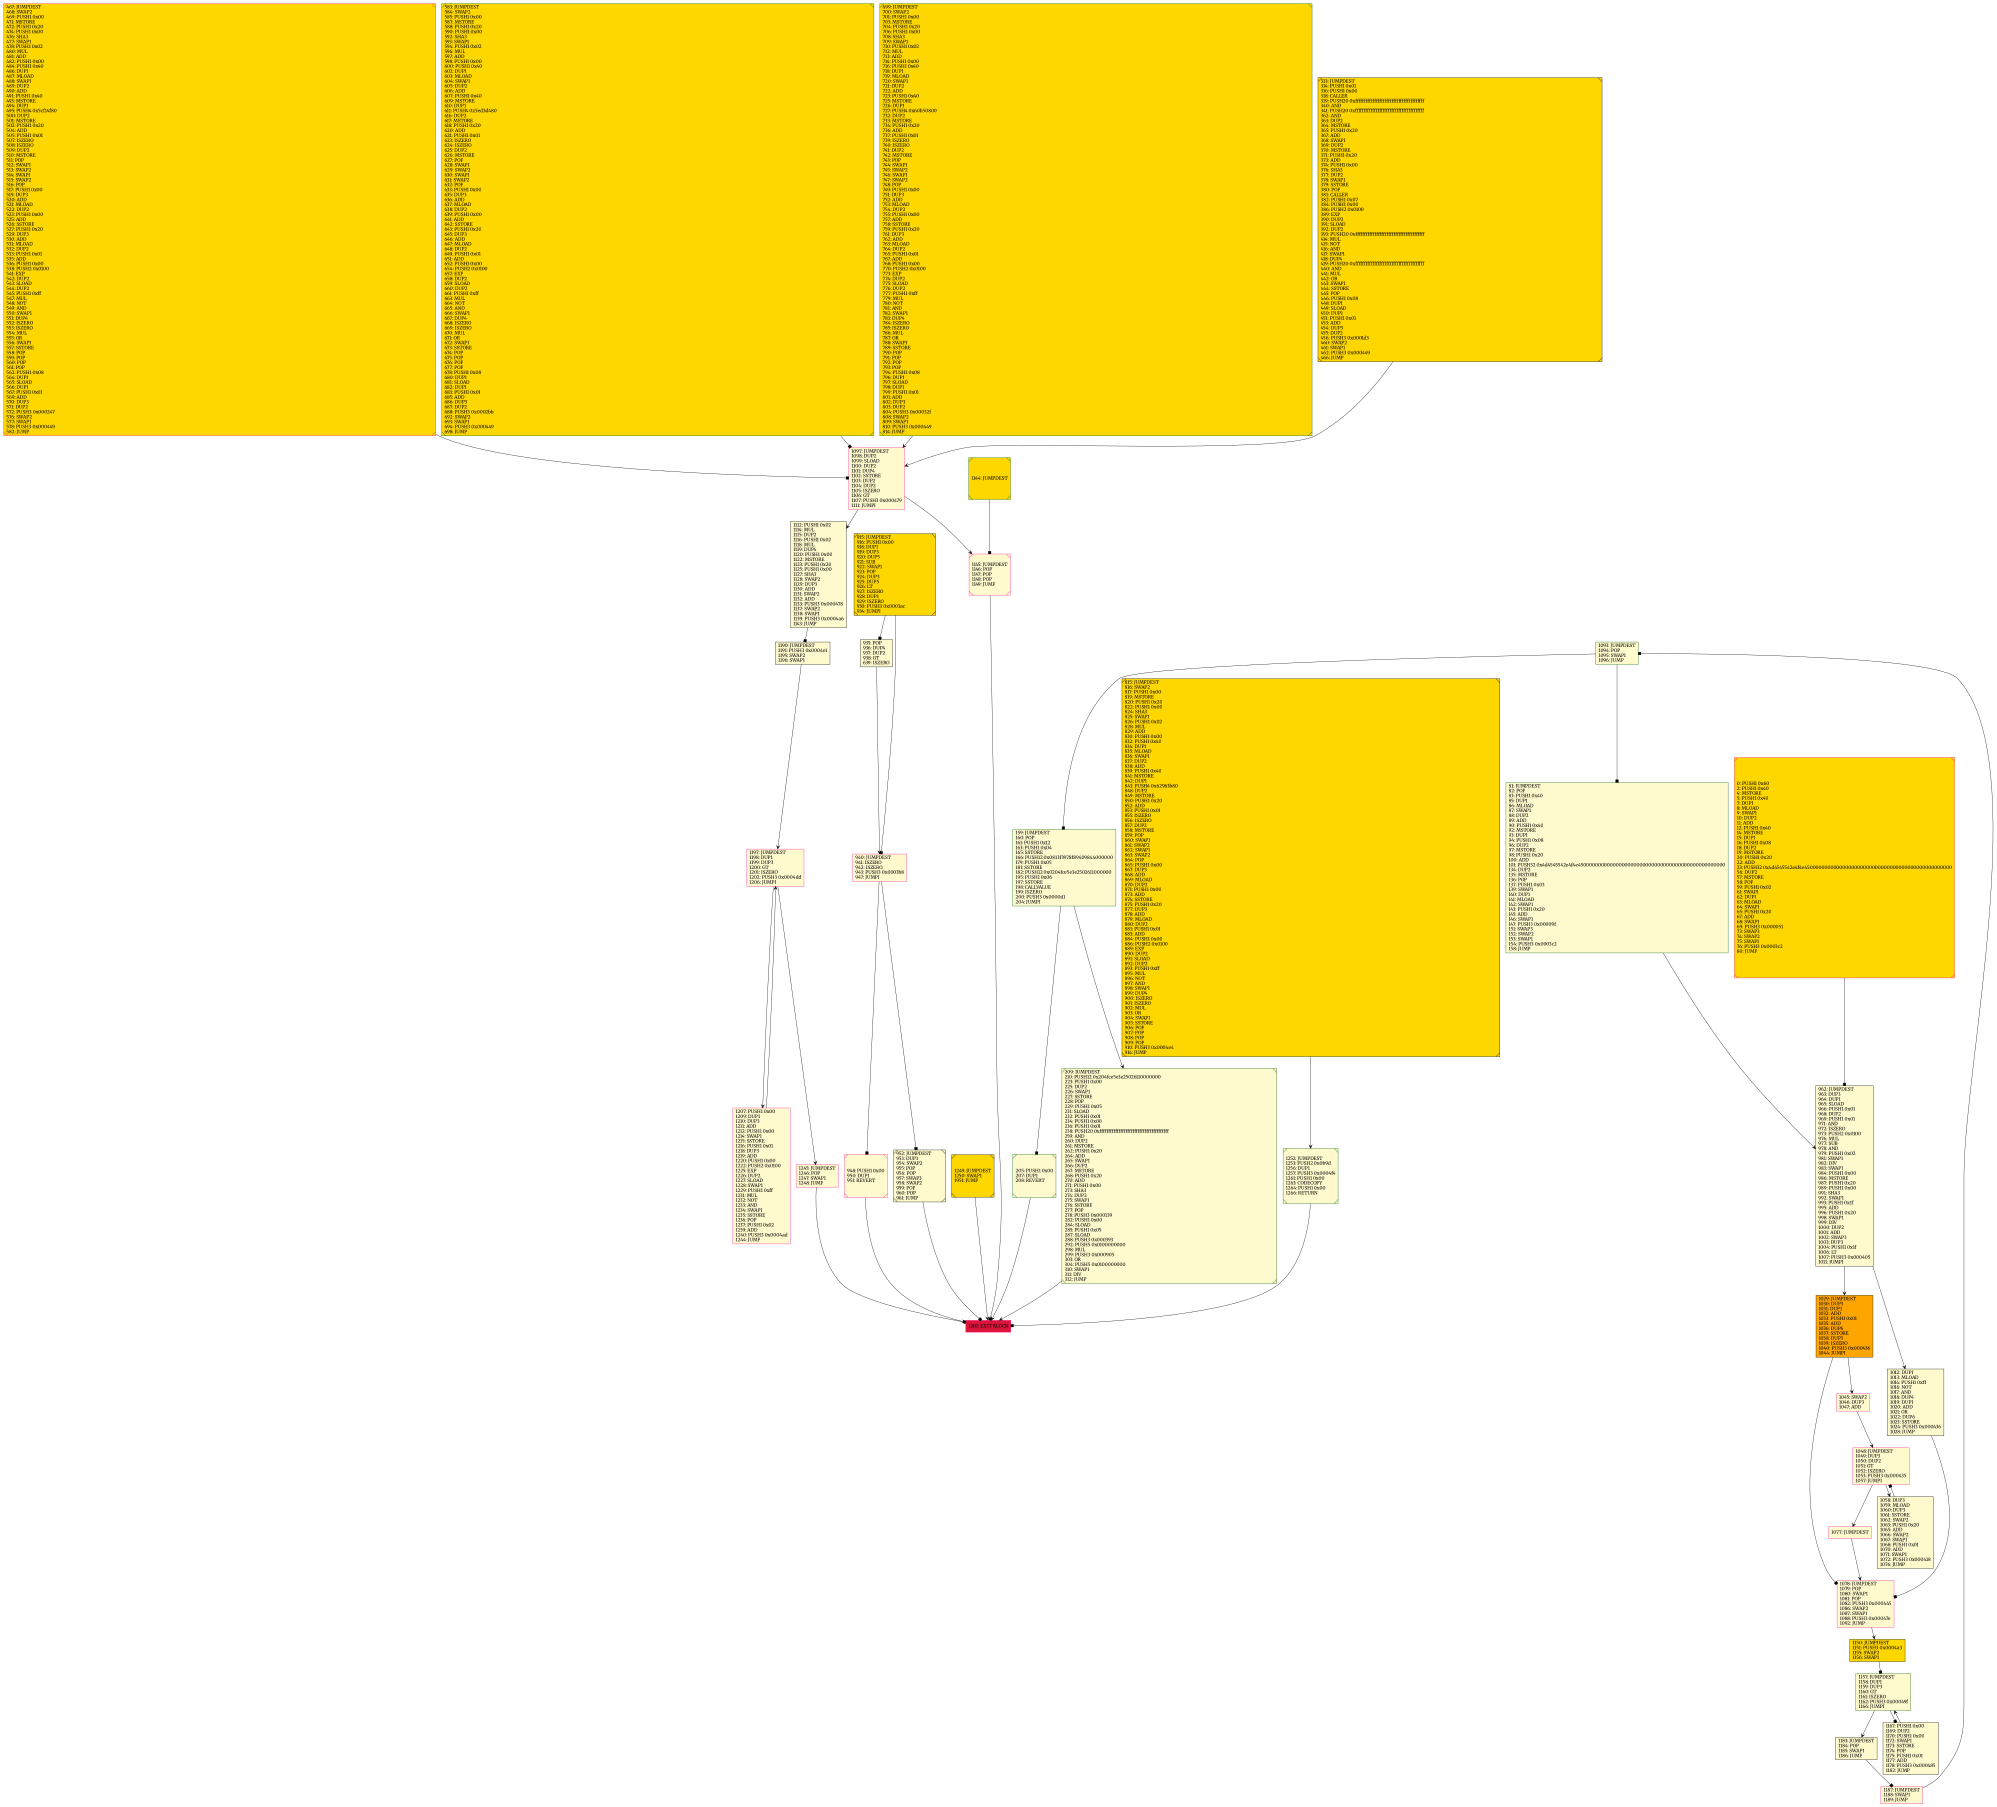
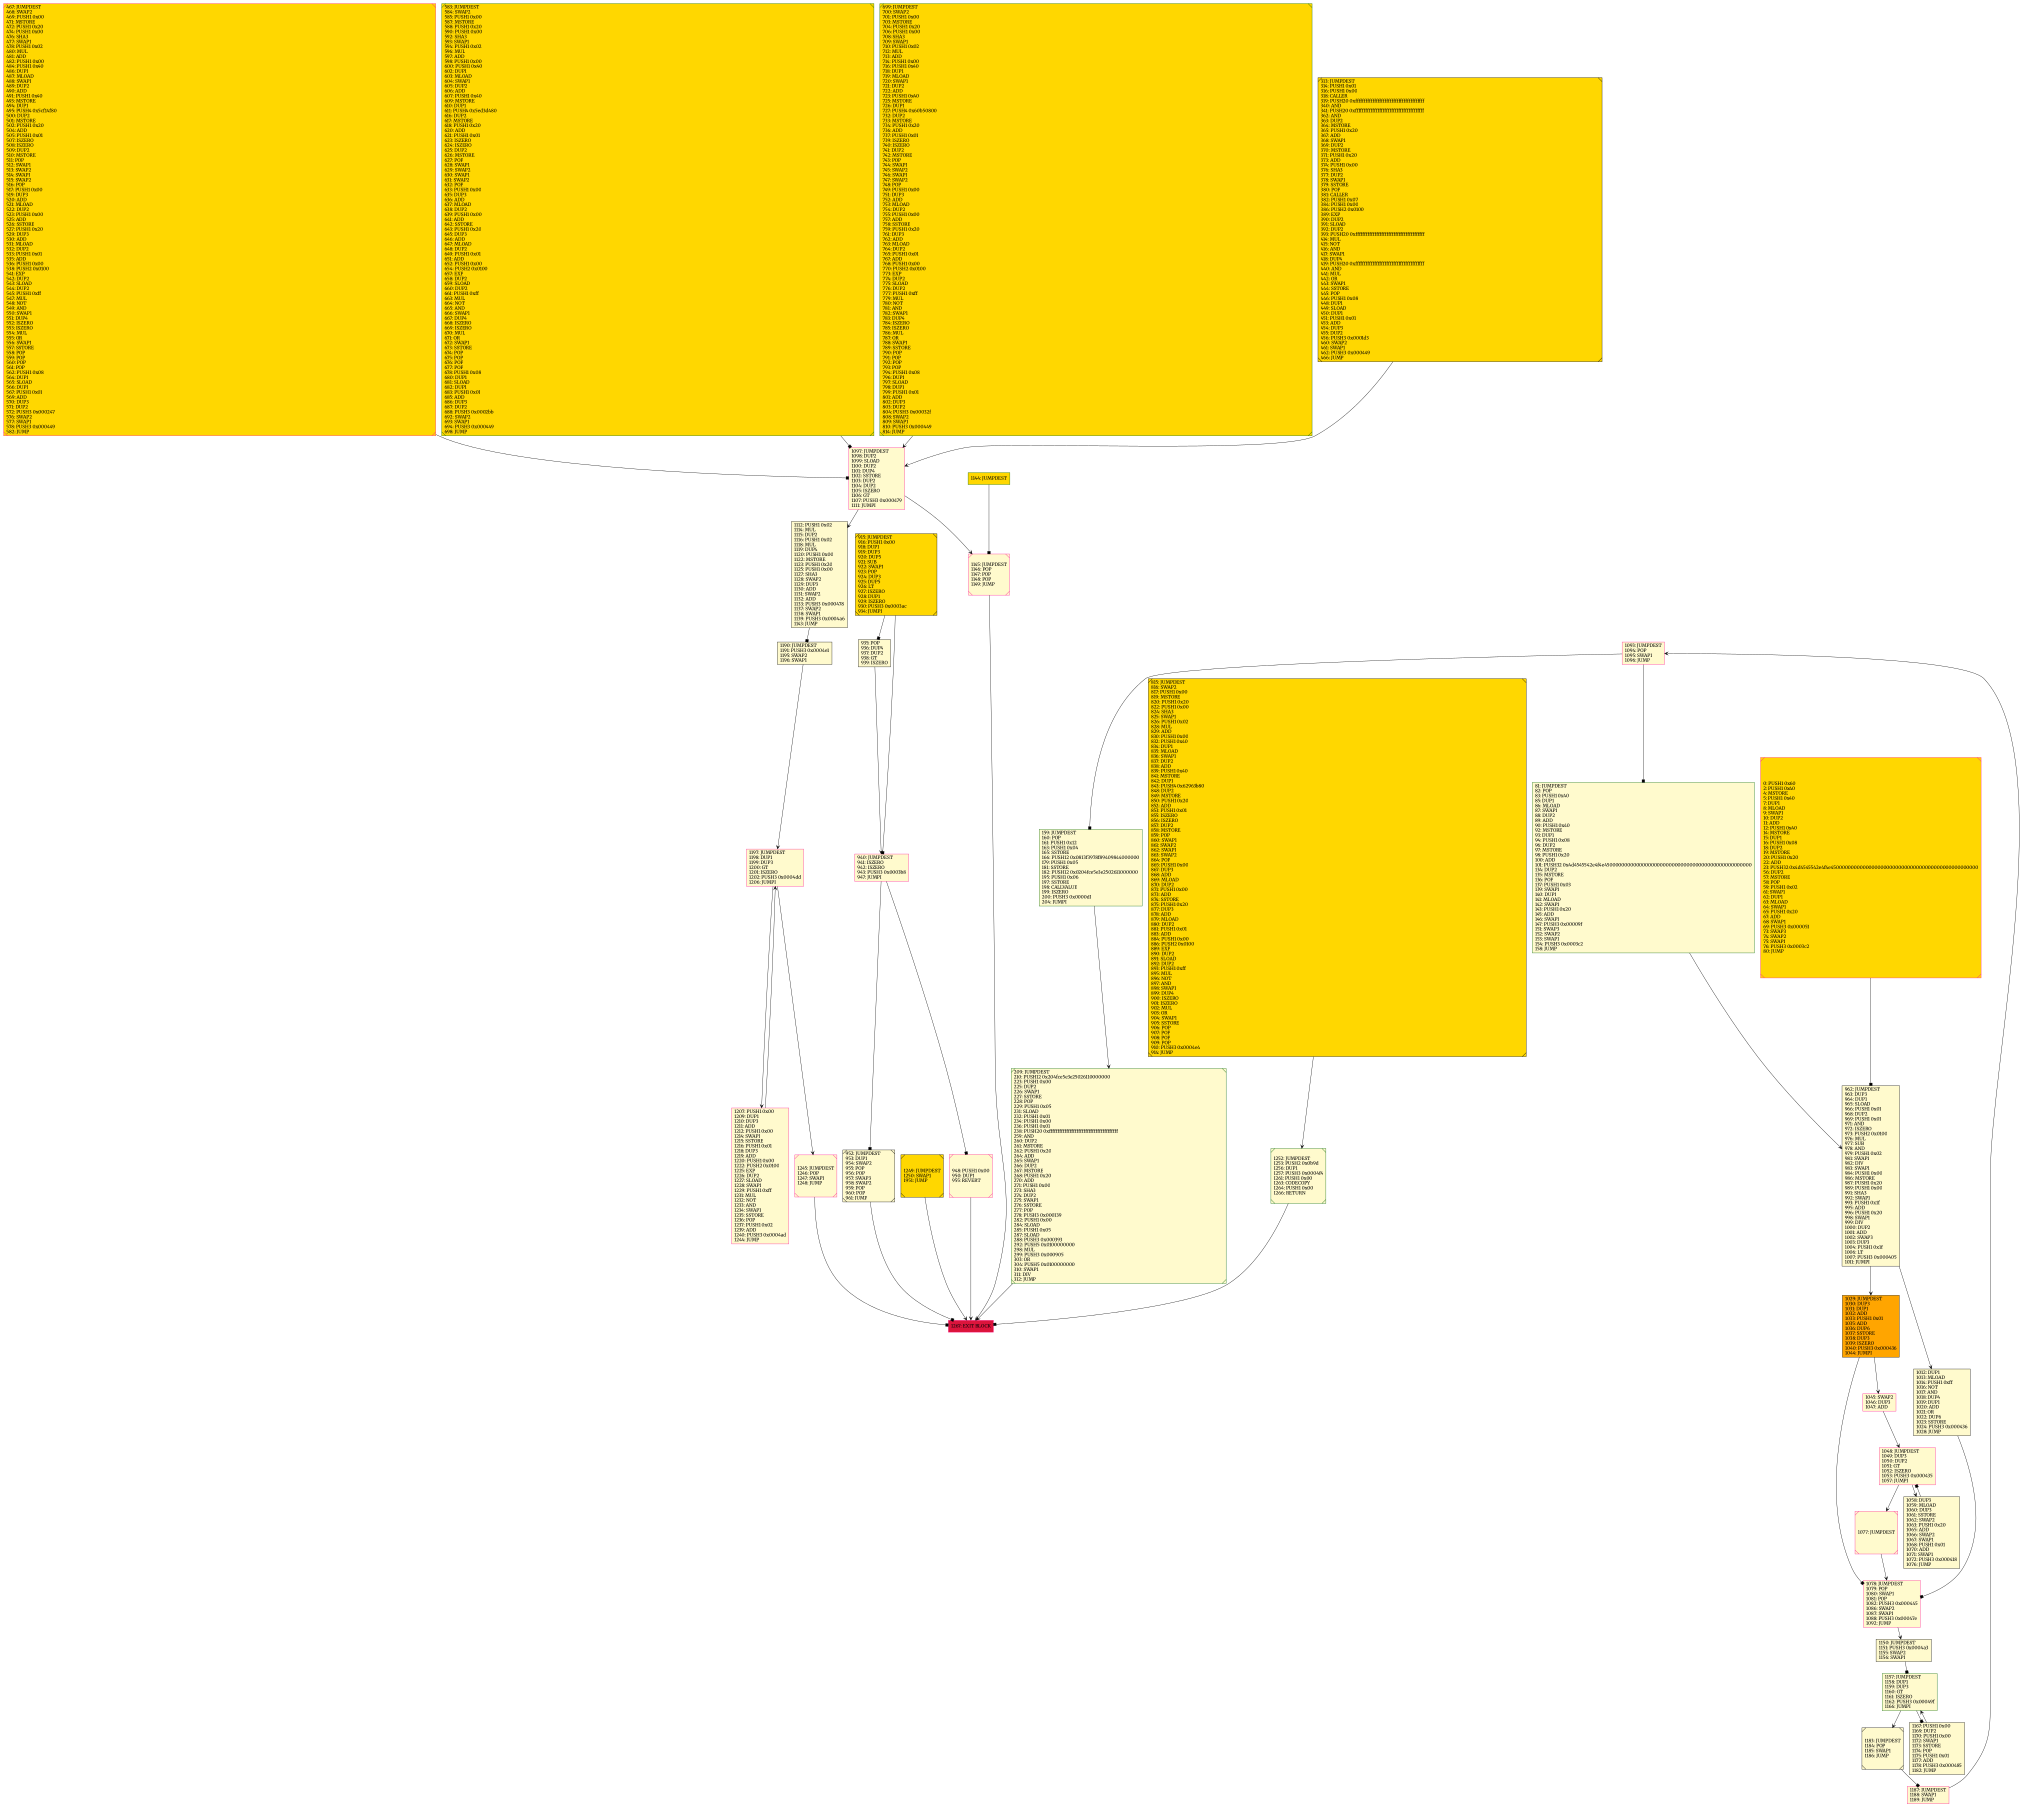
(990, 479) -> (989, 479)
(876, 653) -> (874, 653)
(1617, 653) -> (1643, 653)
(996, 956) -> (994, 959)
(1972, 1078) -> (1998, 1078)
(817, 1176) -> (816, 1176)
(866, 1176) -> (971, 1176)
(1034, 1176) -> none
(1850, 1533) -> (1876, 1533)
(1877, 1650) -> (1904, 1650)
(1856, 1749) -> (1883, 1749)
